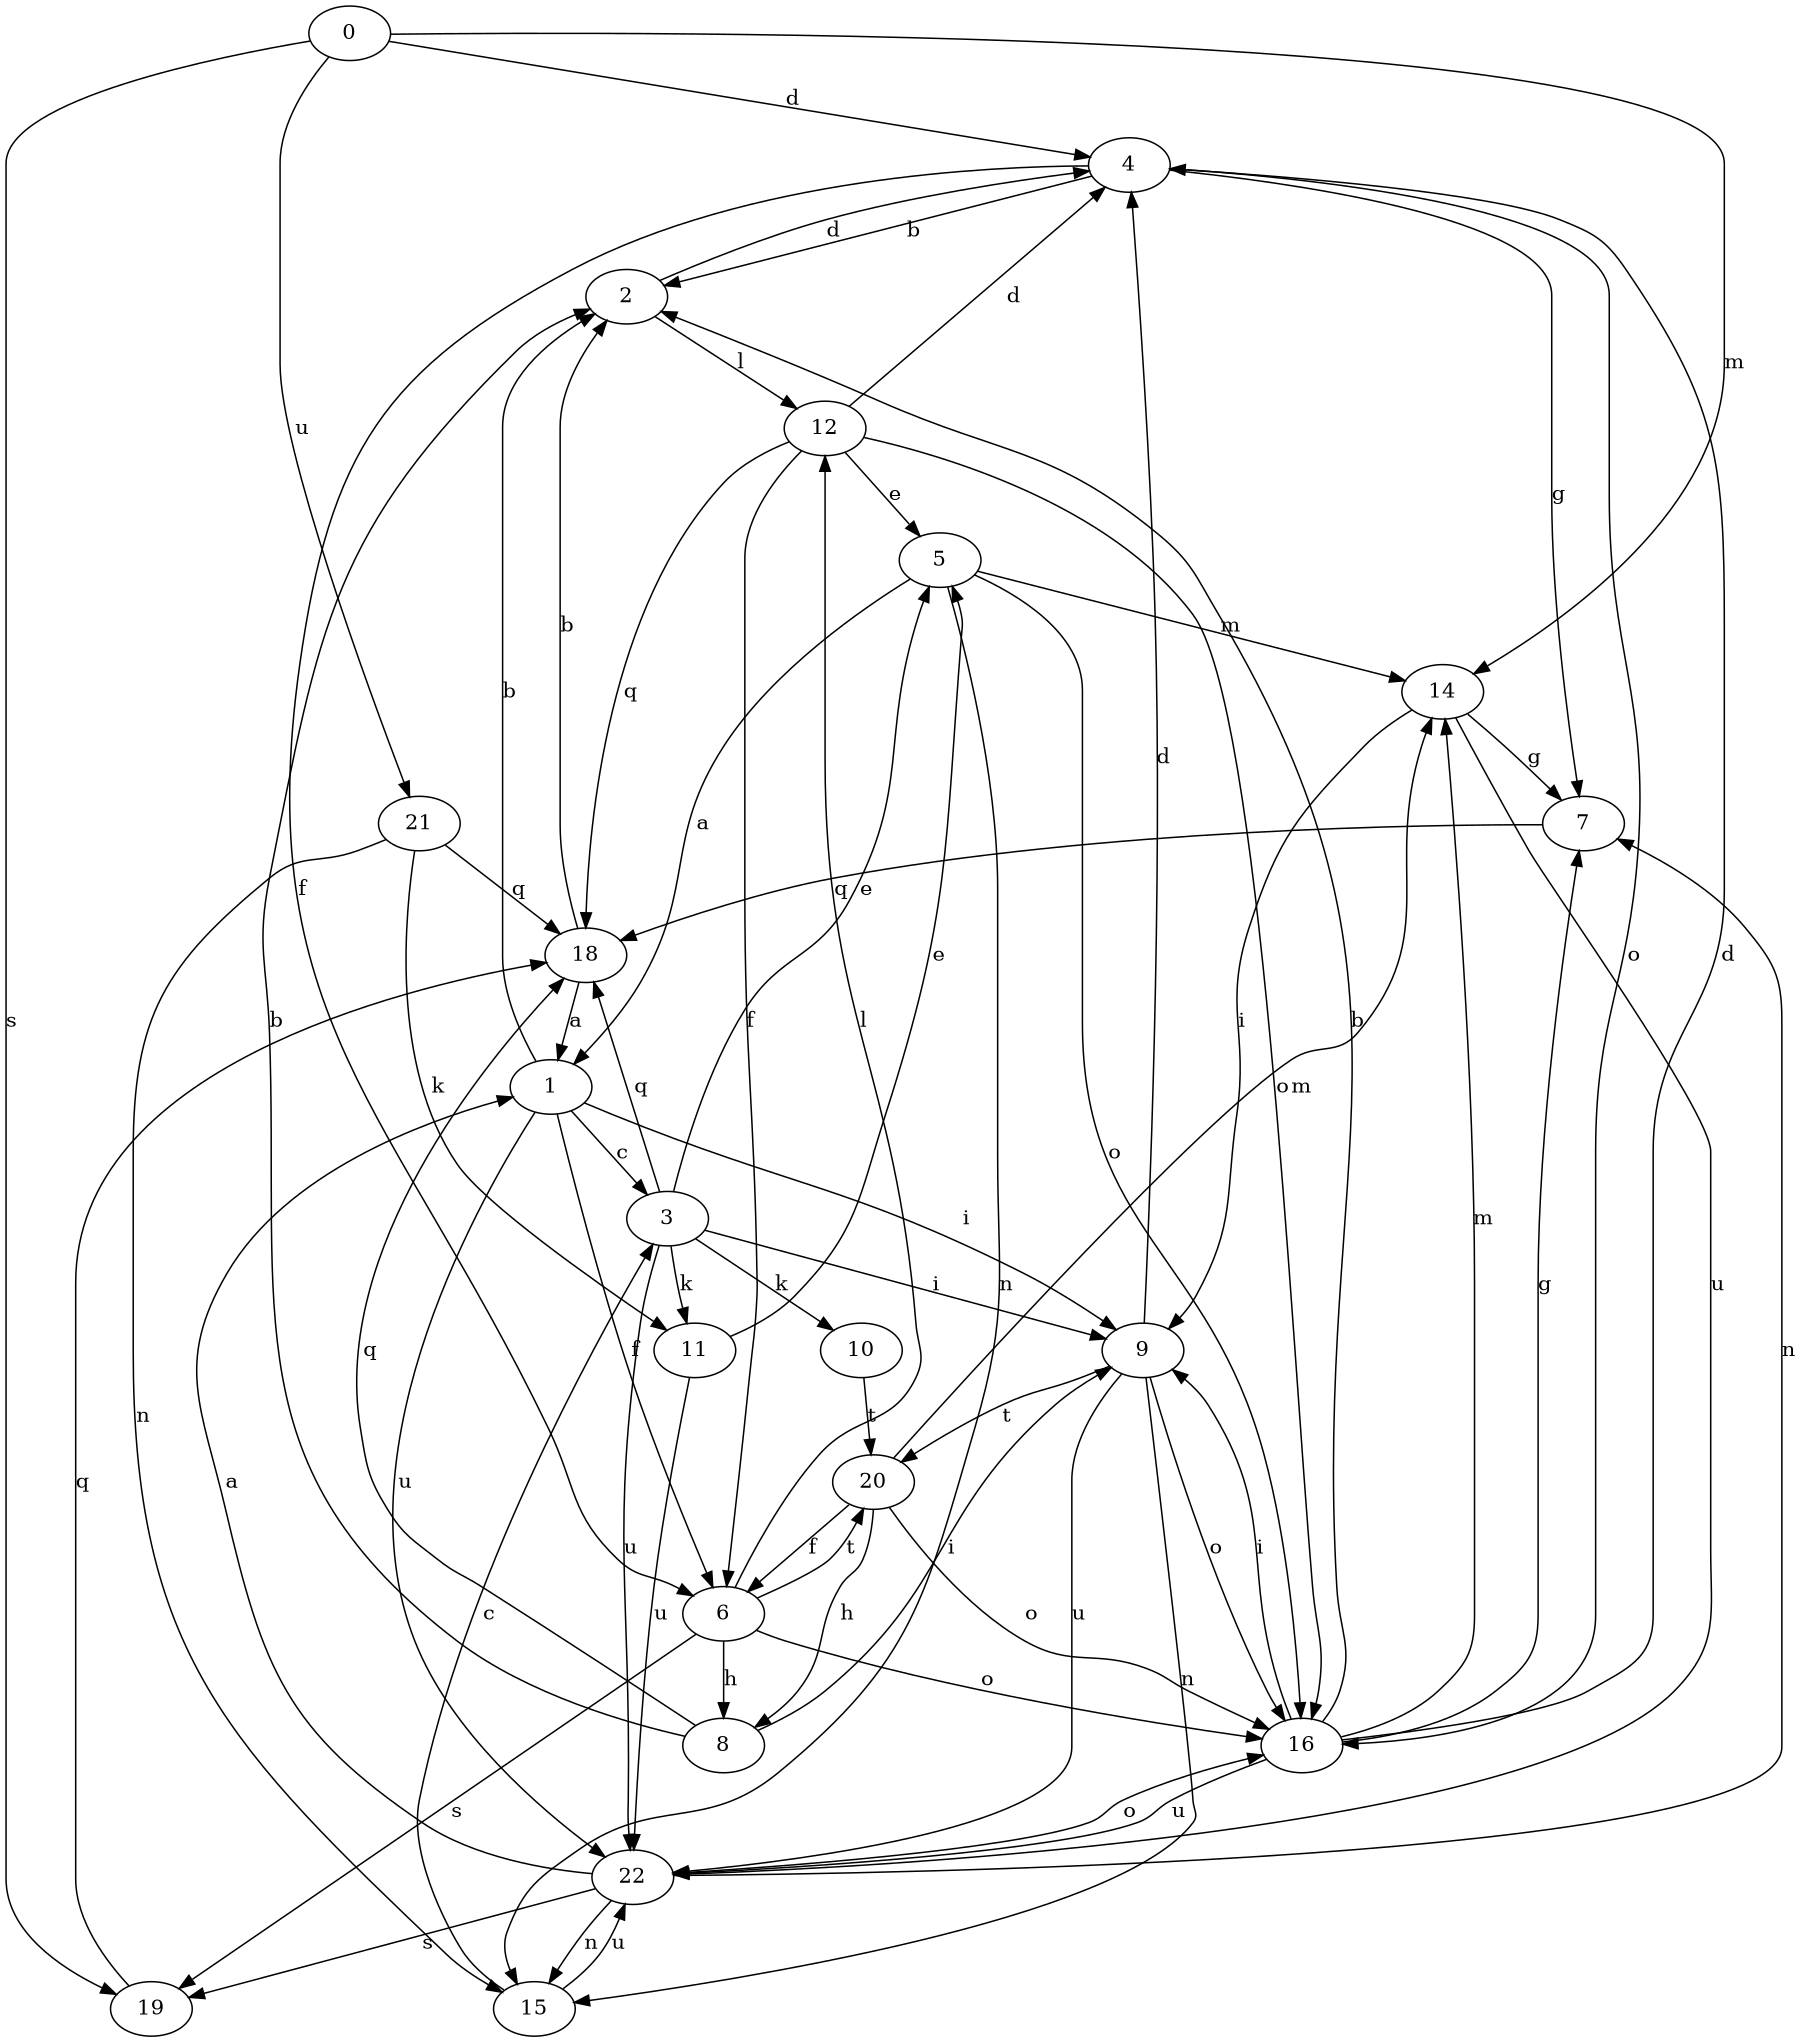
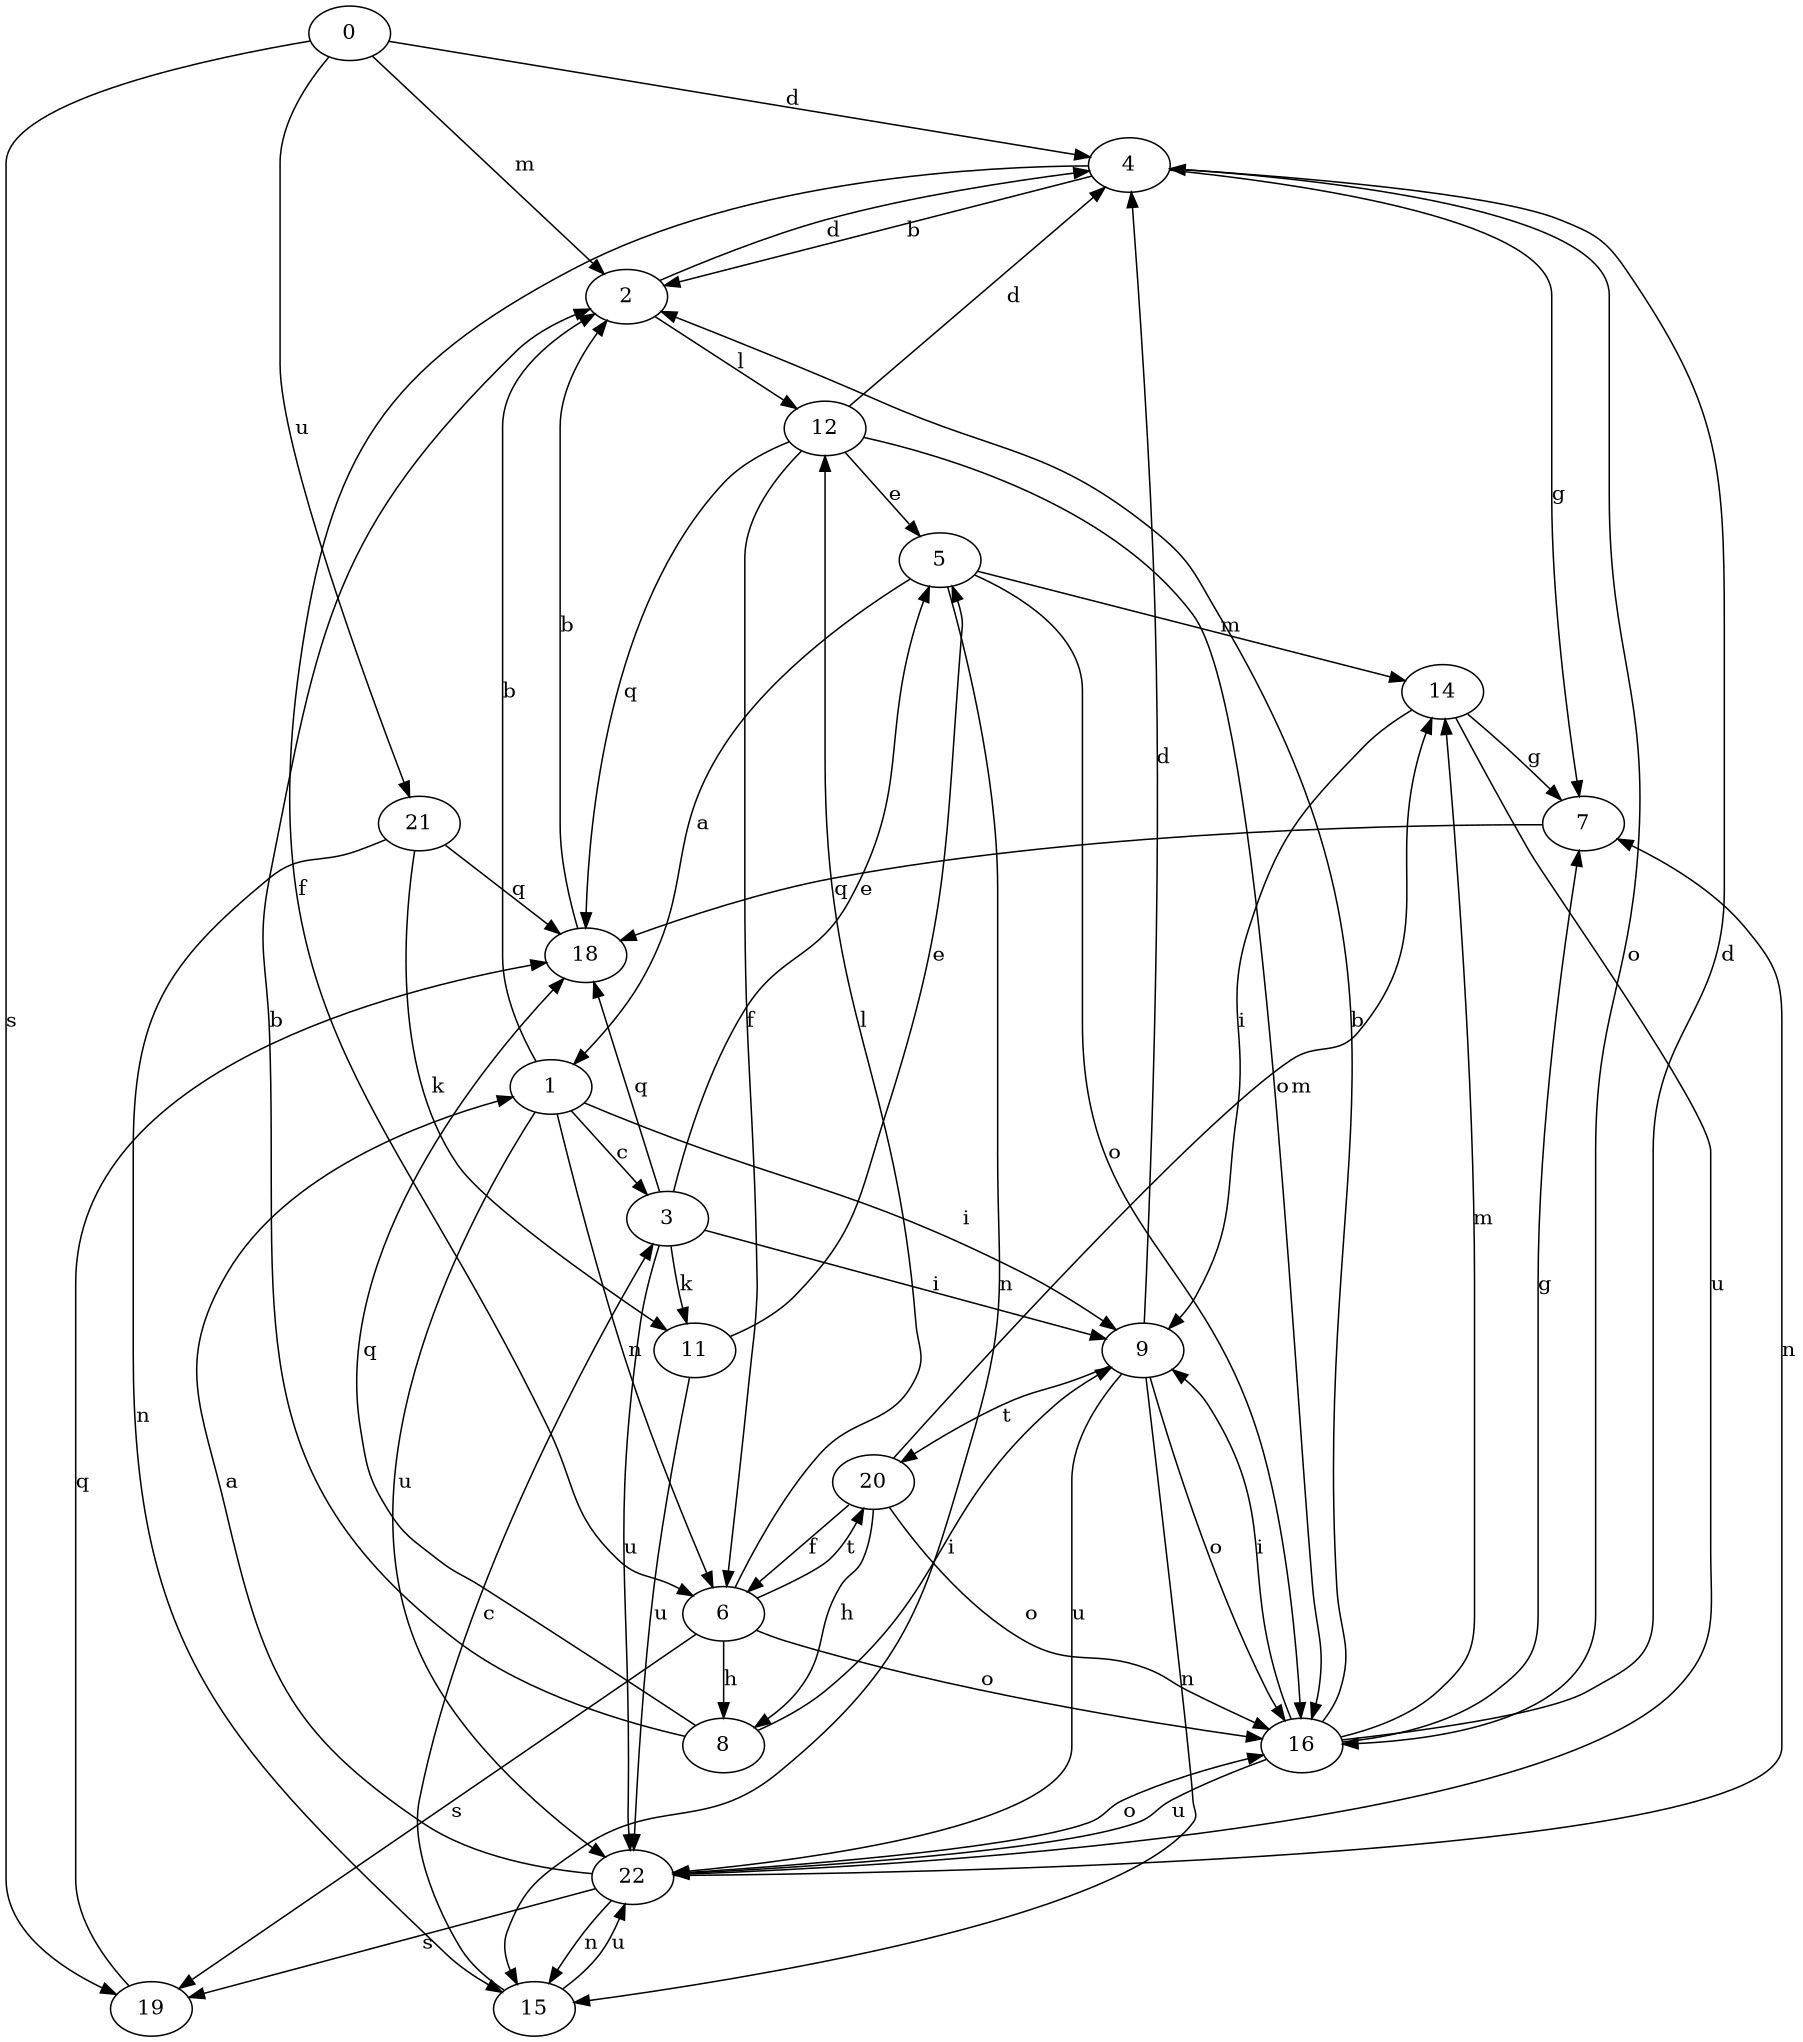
(1369, 62) -> (483, 160)
(570, 1014) -> none
(636, 1350) -> (636, 1350)
(861, 1350) -> none
